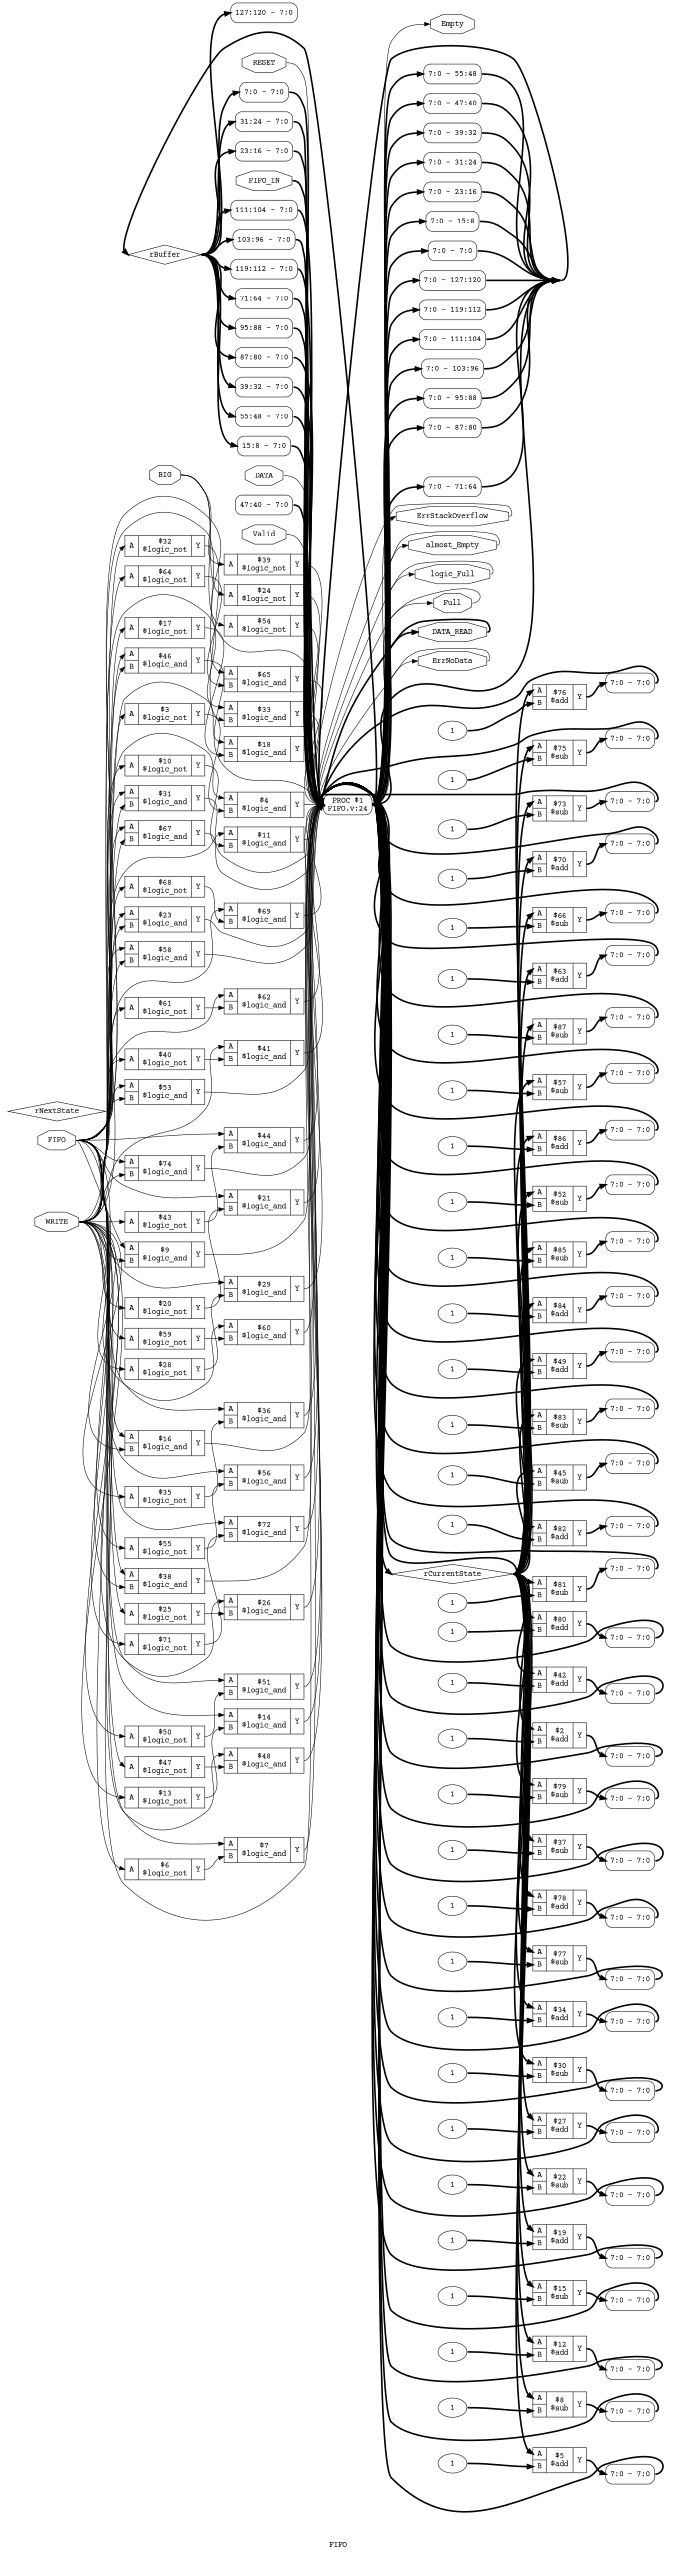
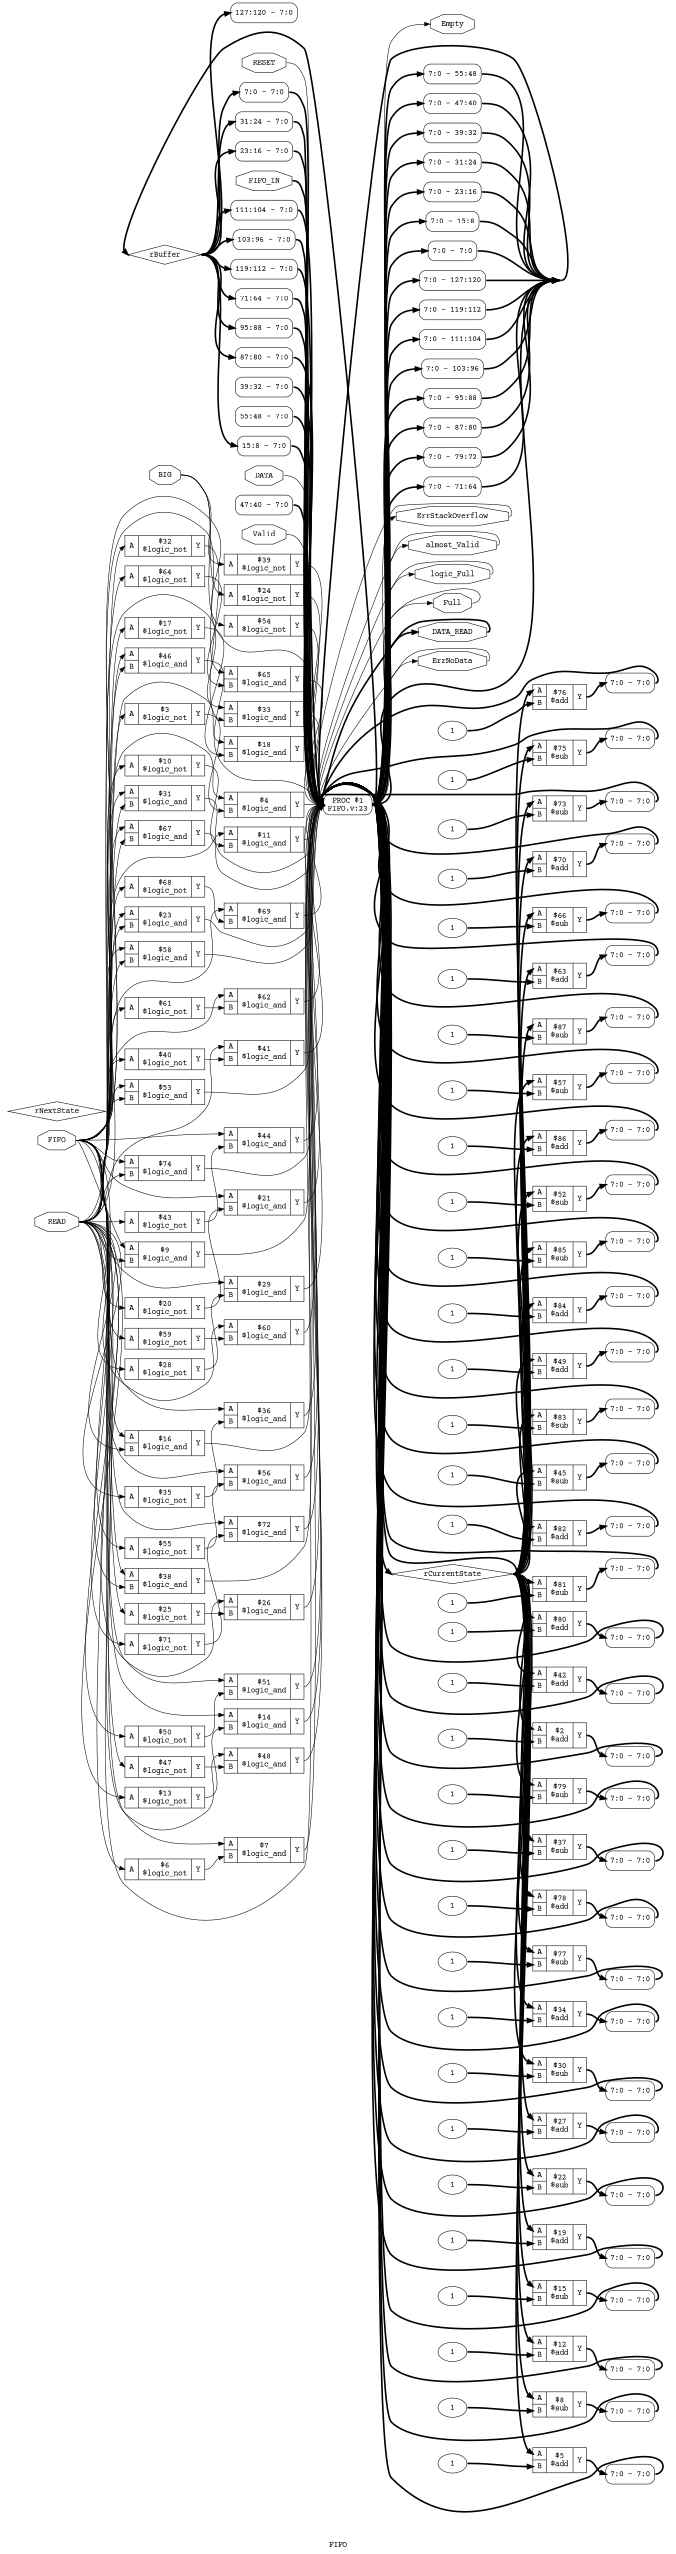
(218, 318) -> none
(218, 333) -> none
none -> (452, 457)
(452, 545) -> (452, 545)
(348, 805) -> (348, 805)
(57, 1222) -> (57, 1222)
